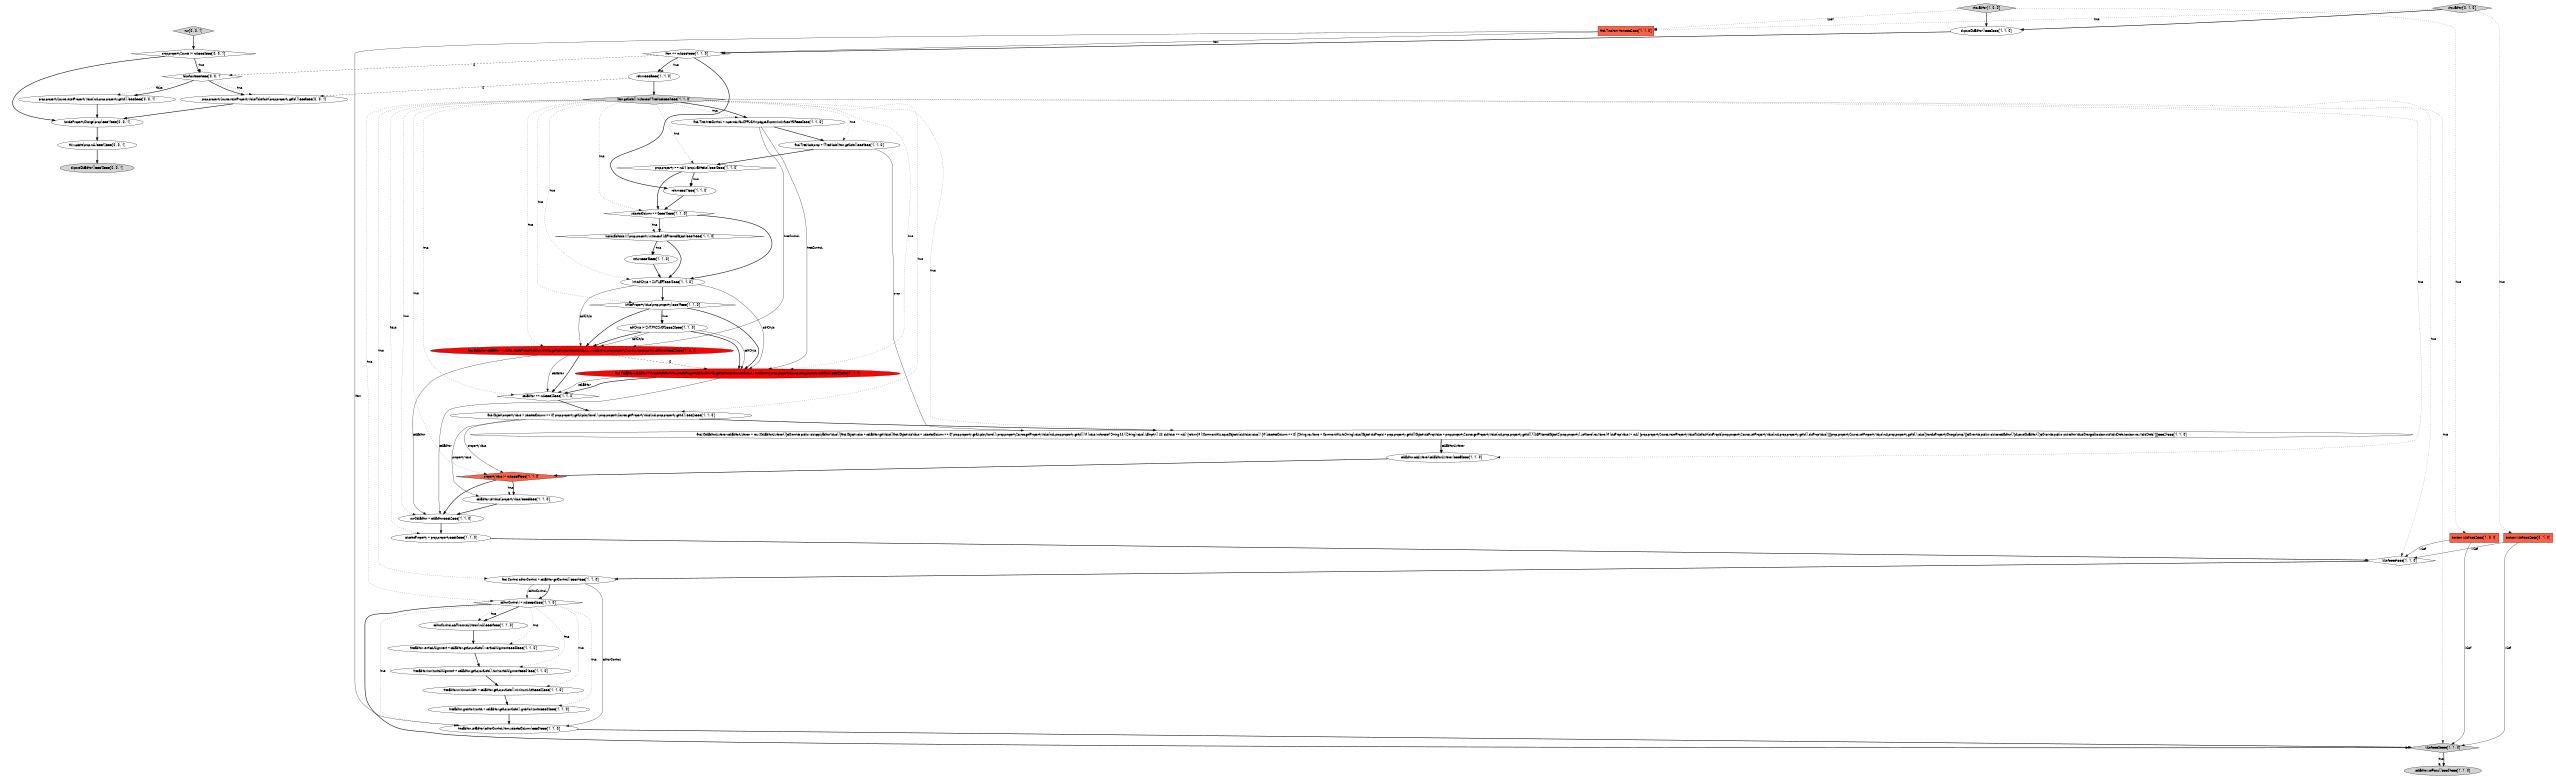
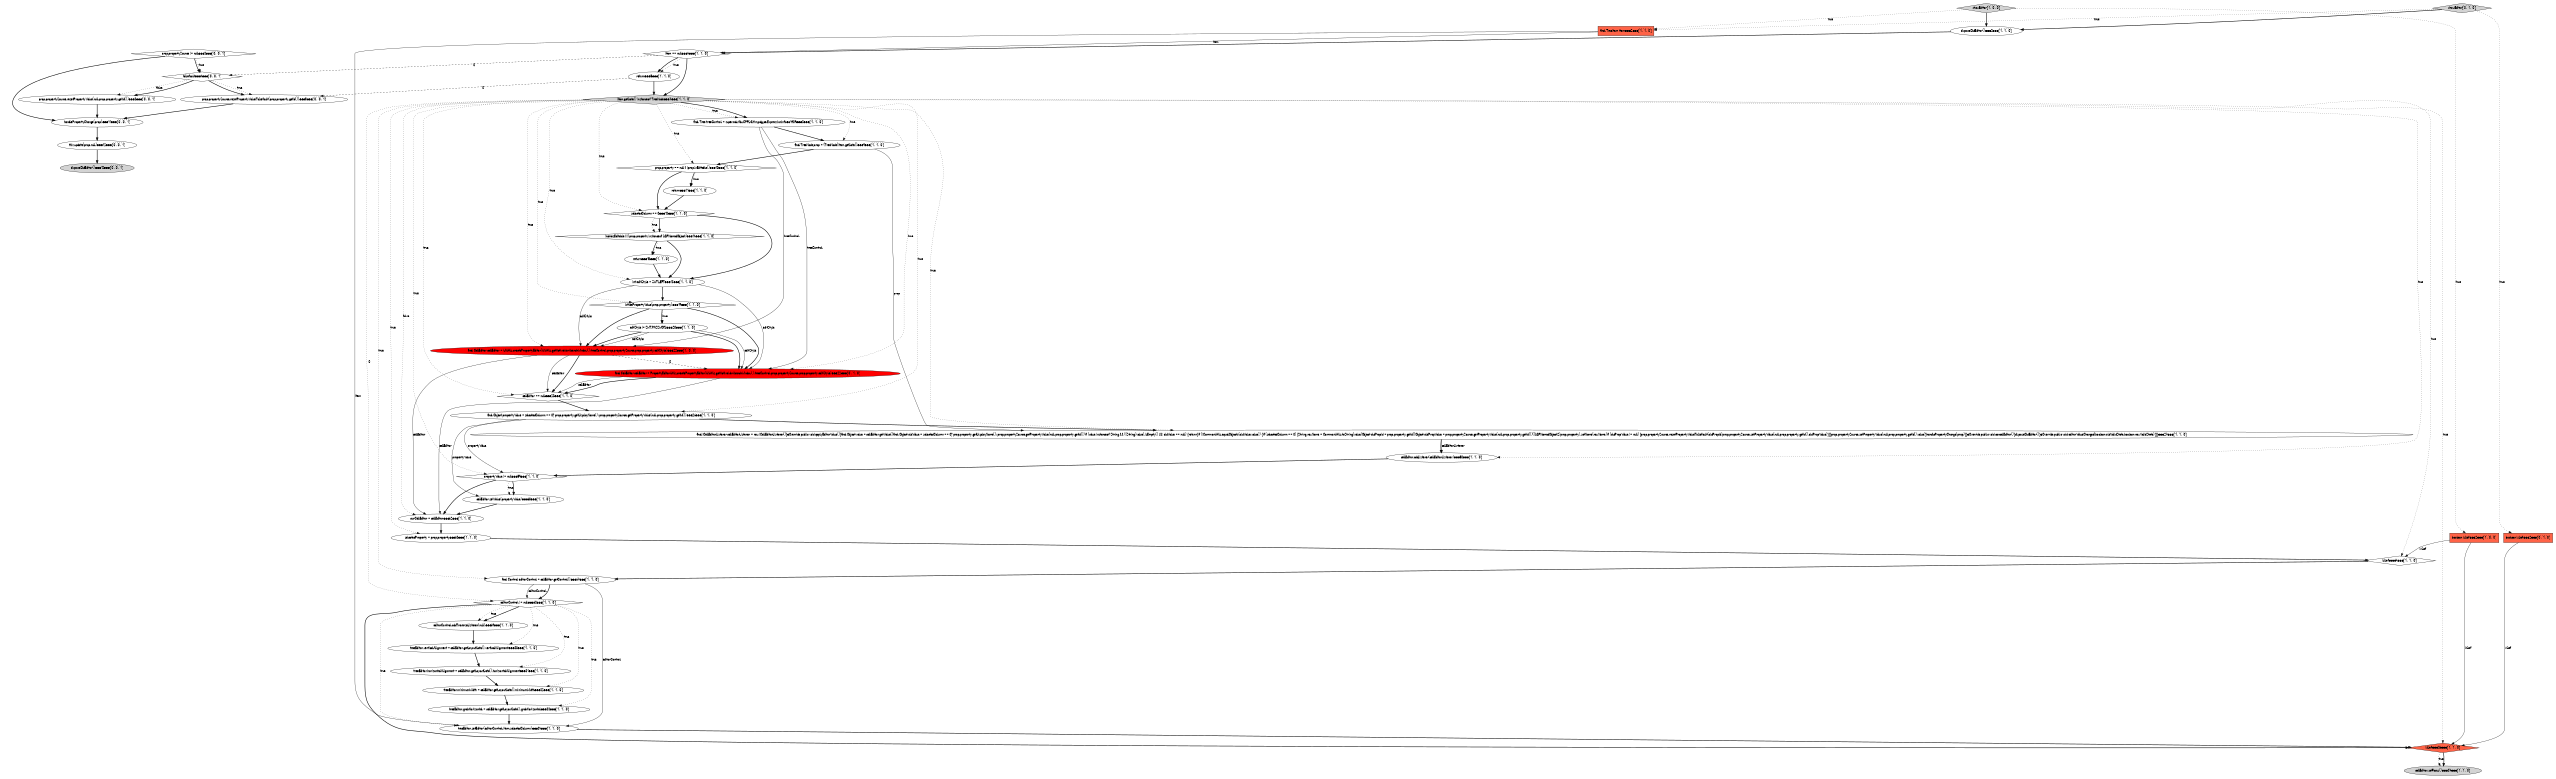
(1830, 20) -> (1830, 20)
(194, 31) -> none
(664, 124) -> (683, 80)
(406, 316) -> (406, 316)
(393, 328) -> (393, 328)
(369, 362) -> (369, 362)
(512, 477) -> (512, 477)
(2460, 550) -> none
(2443, 748) -> (2443, 748)
